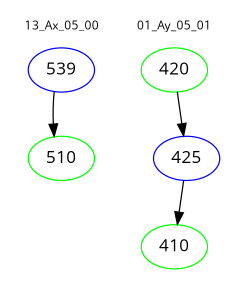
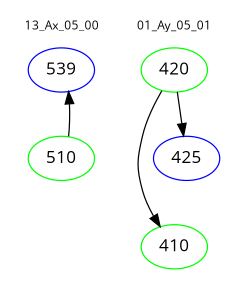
(53, 108) -> (70, 120)
(181, 196) -> (139, 153)
